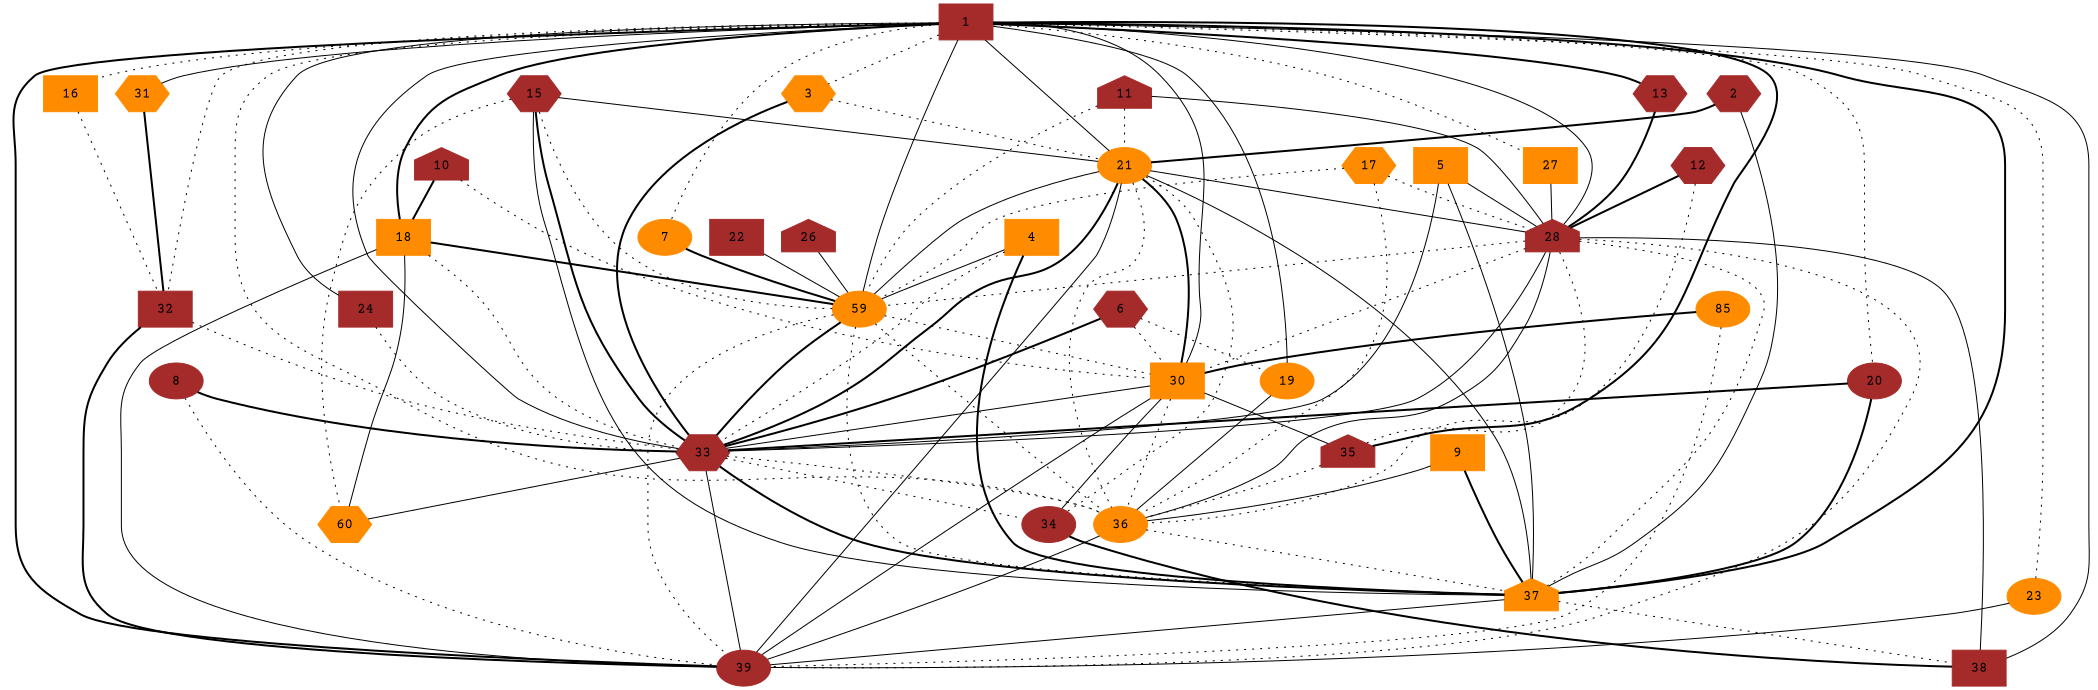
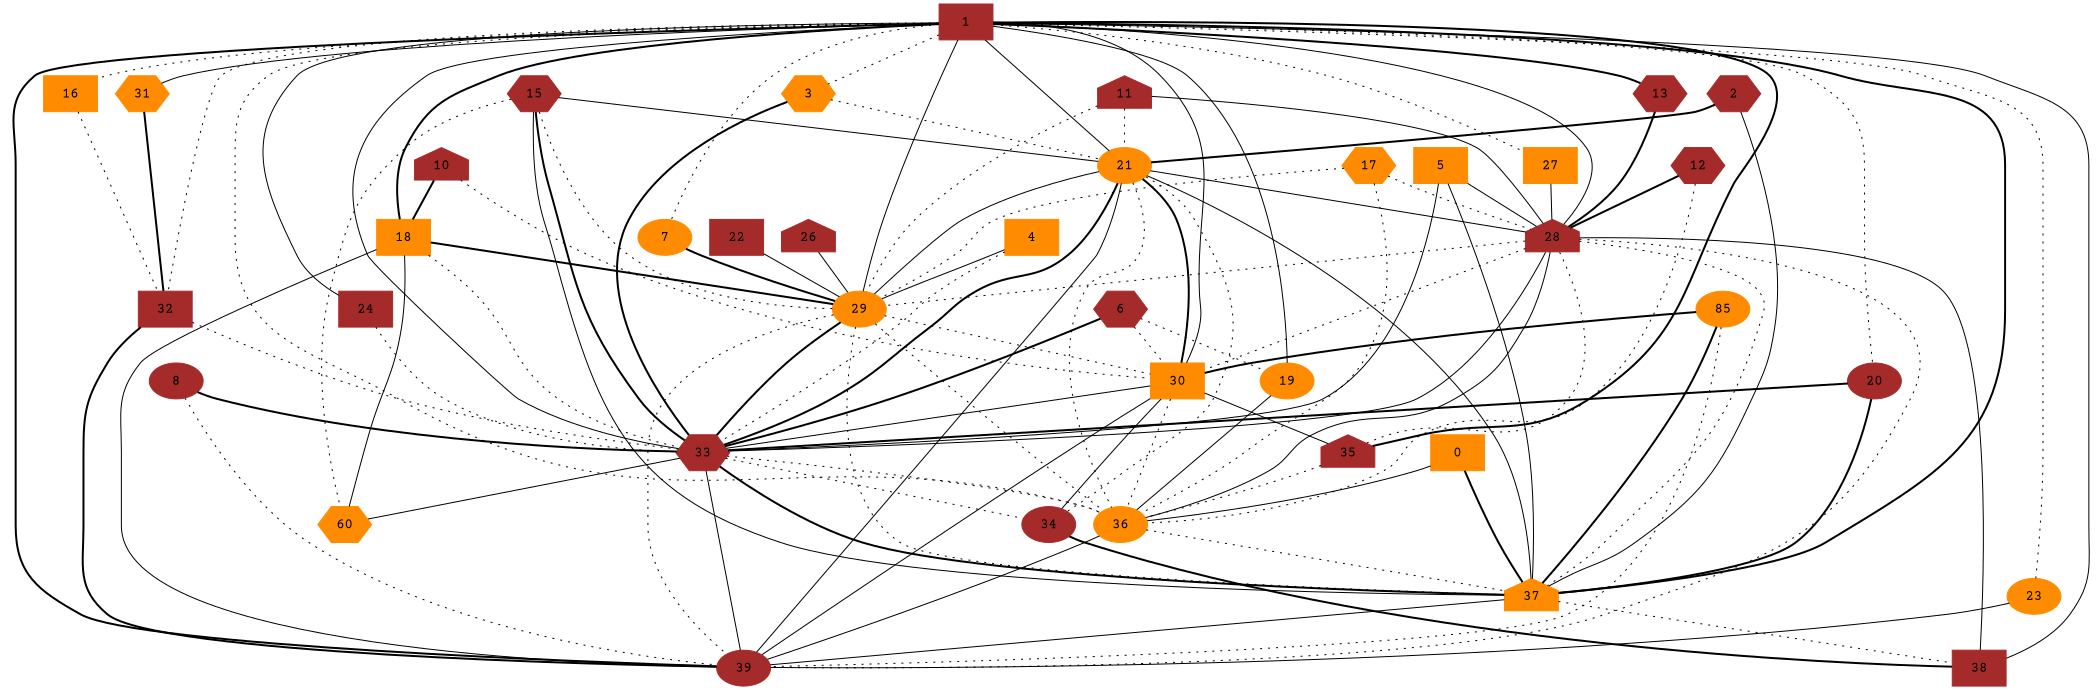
(859, 309) -> (859, 309)
(1458, 453) -> (1458, 453)
(1106, 568) -> (1640, 462)
